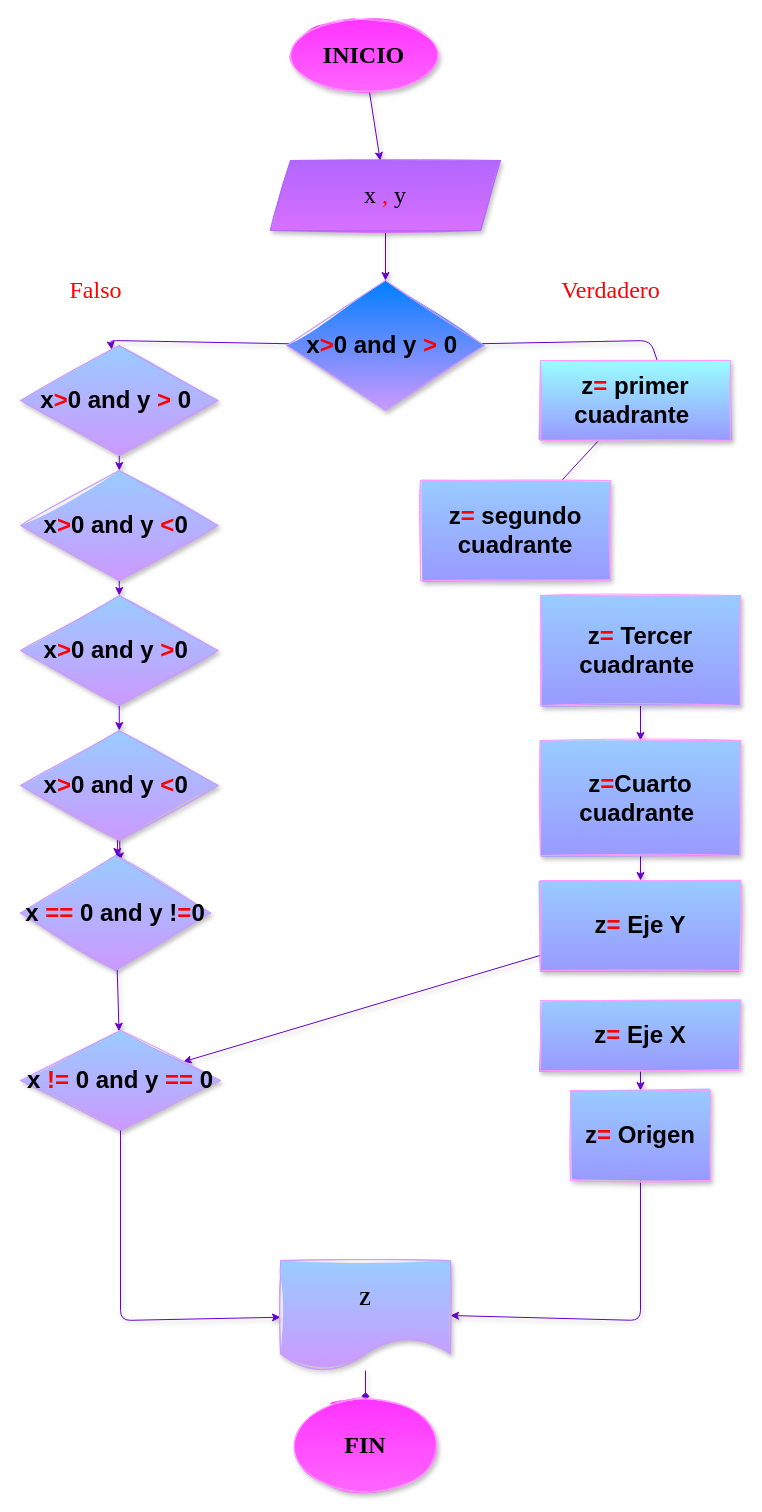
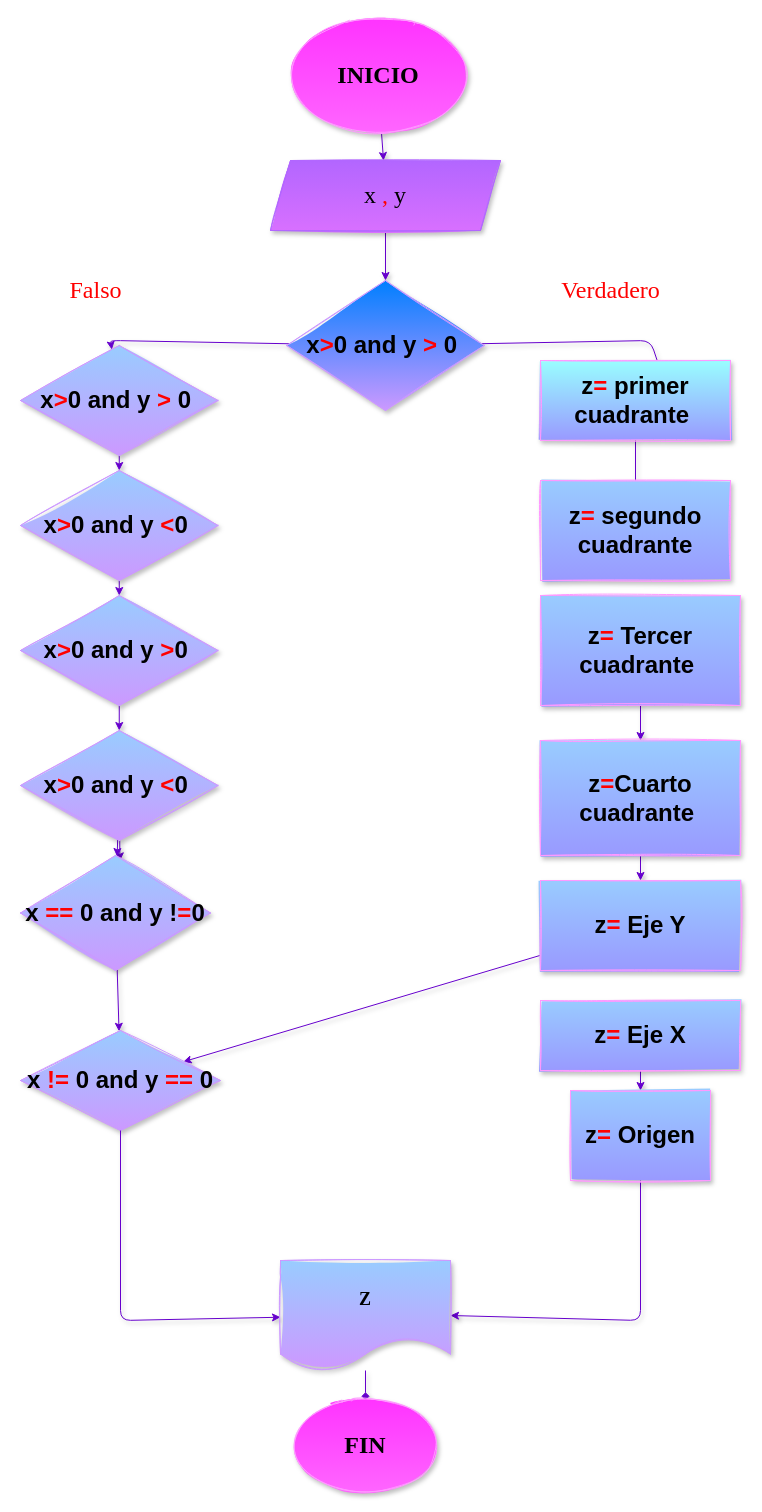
(364, 56) -> (379, 76)
(516, 531) -> (636, 531)
